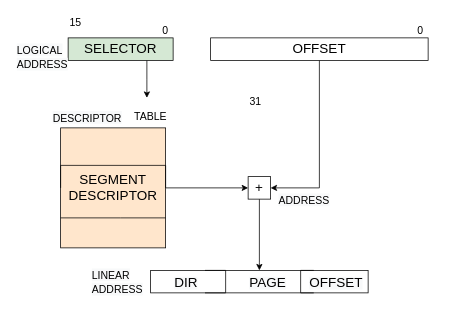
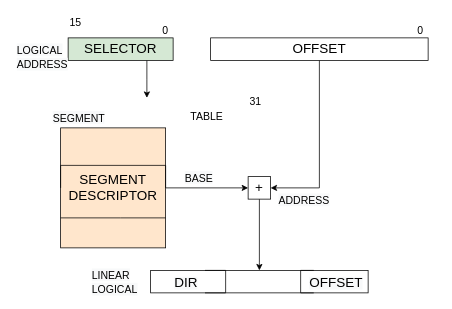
(150, 117) -> (207, 117)
(86, 118) -> (76, 118)
none -> (198, 177)
(263, 282) -> none
(115, 283) -> (115, 283)
